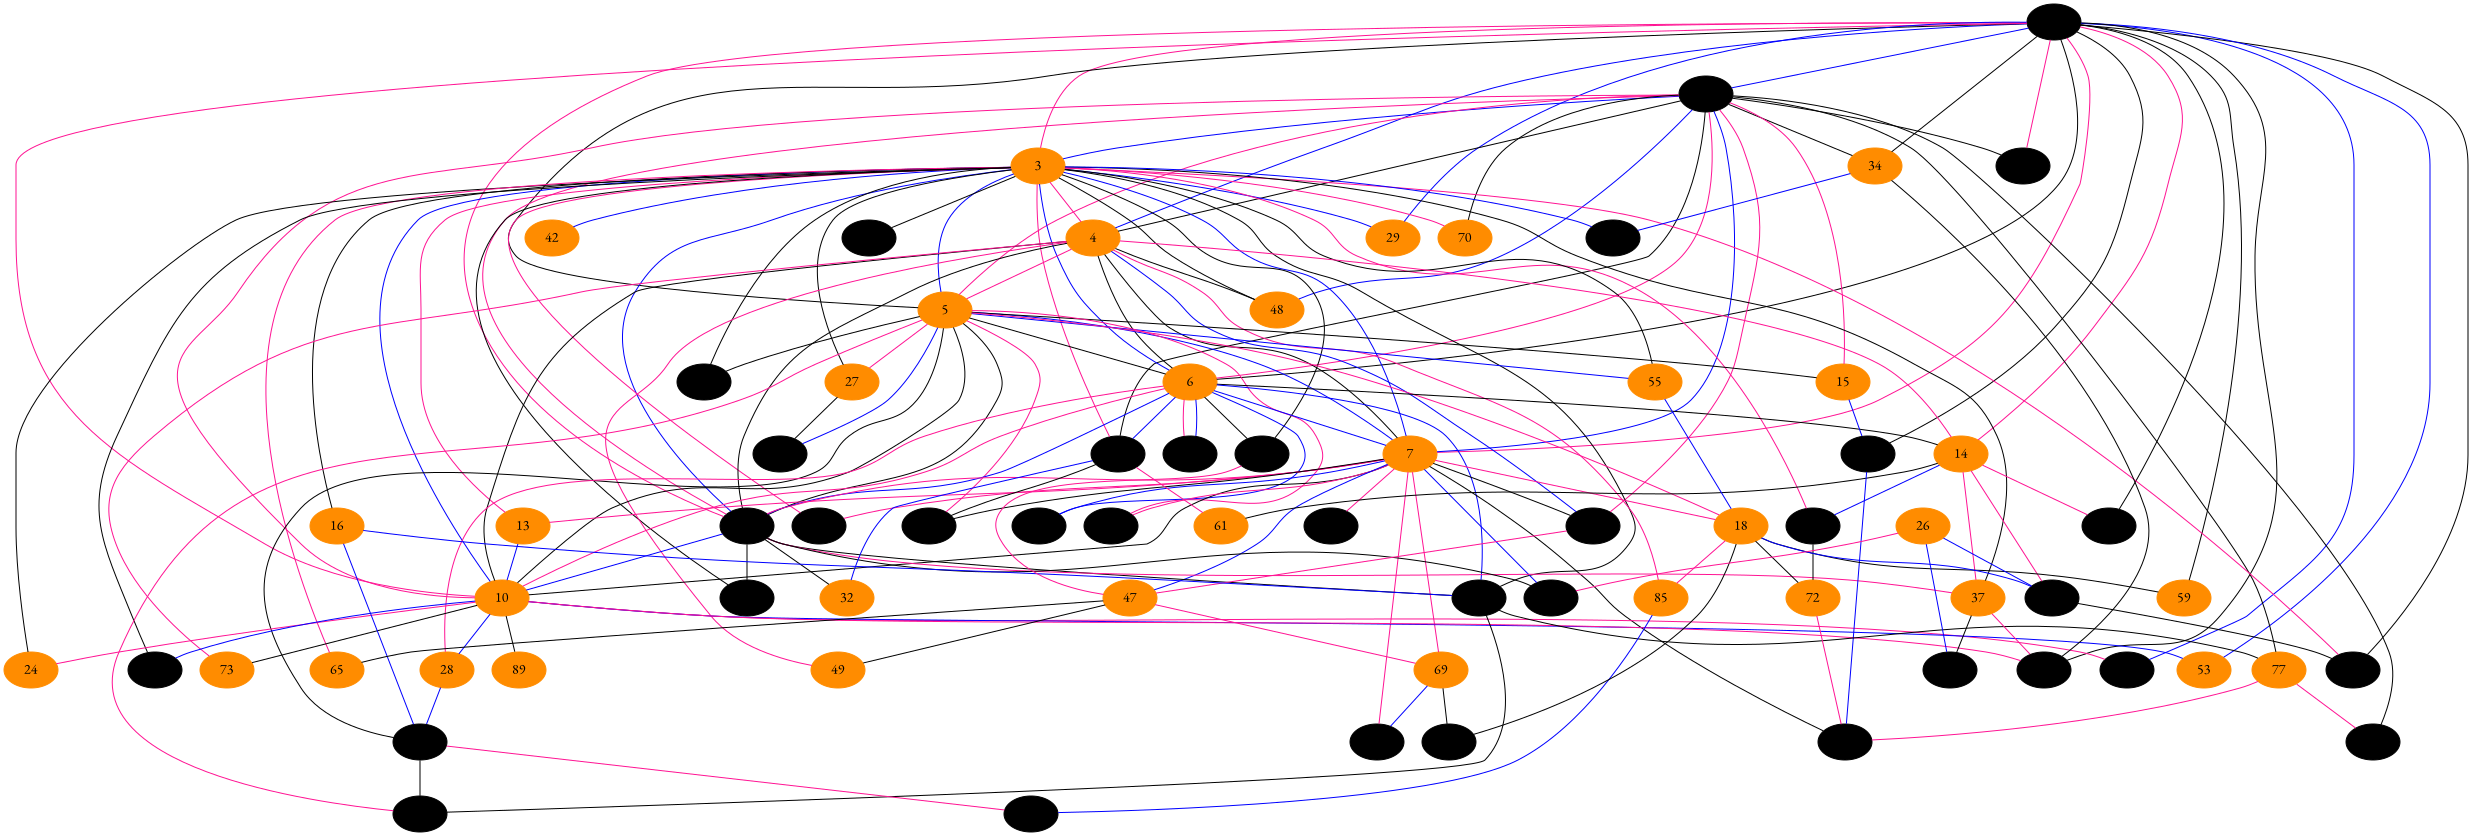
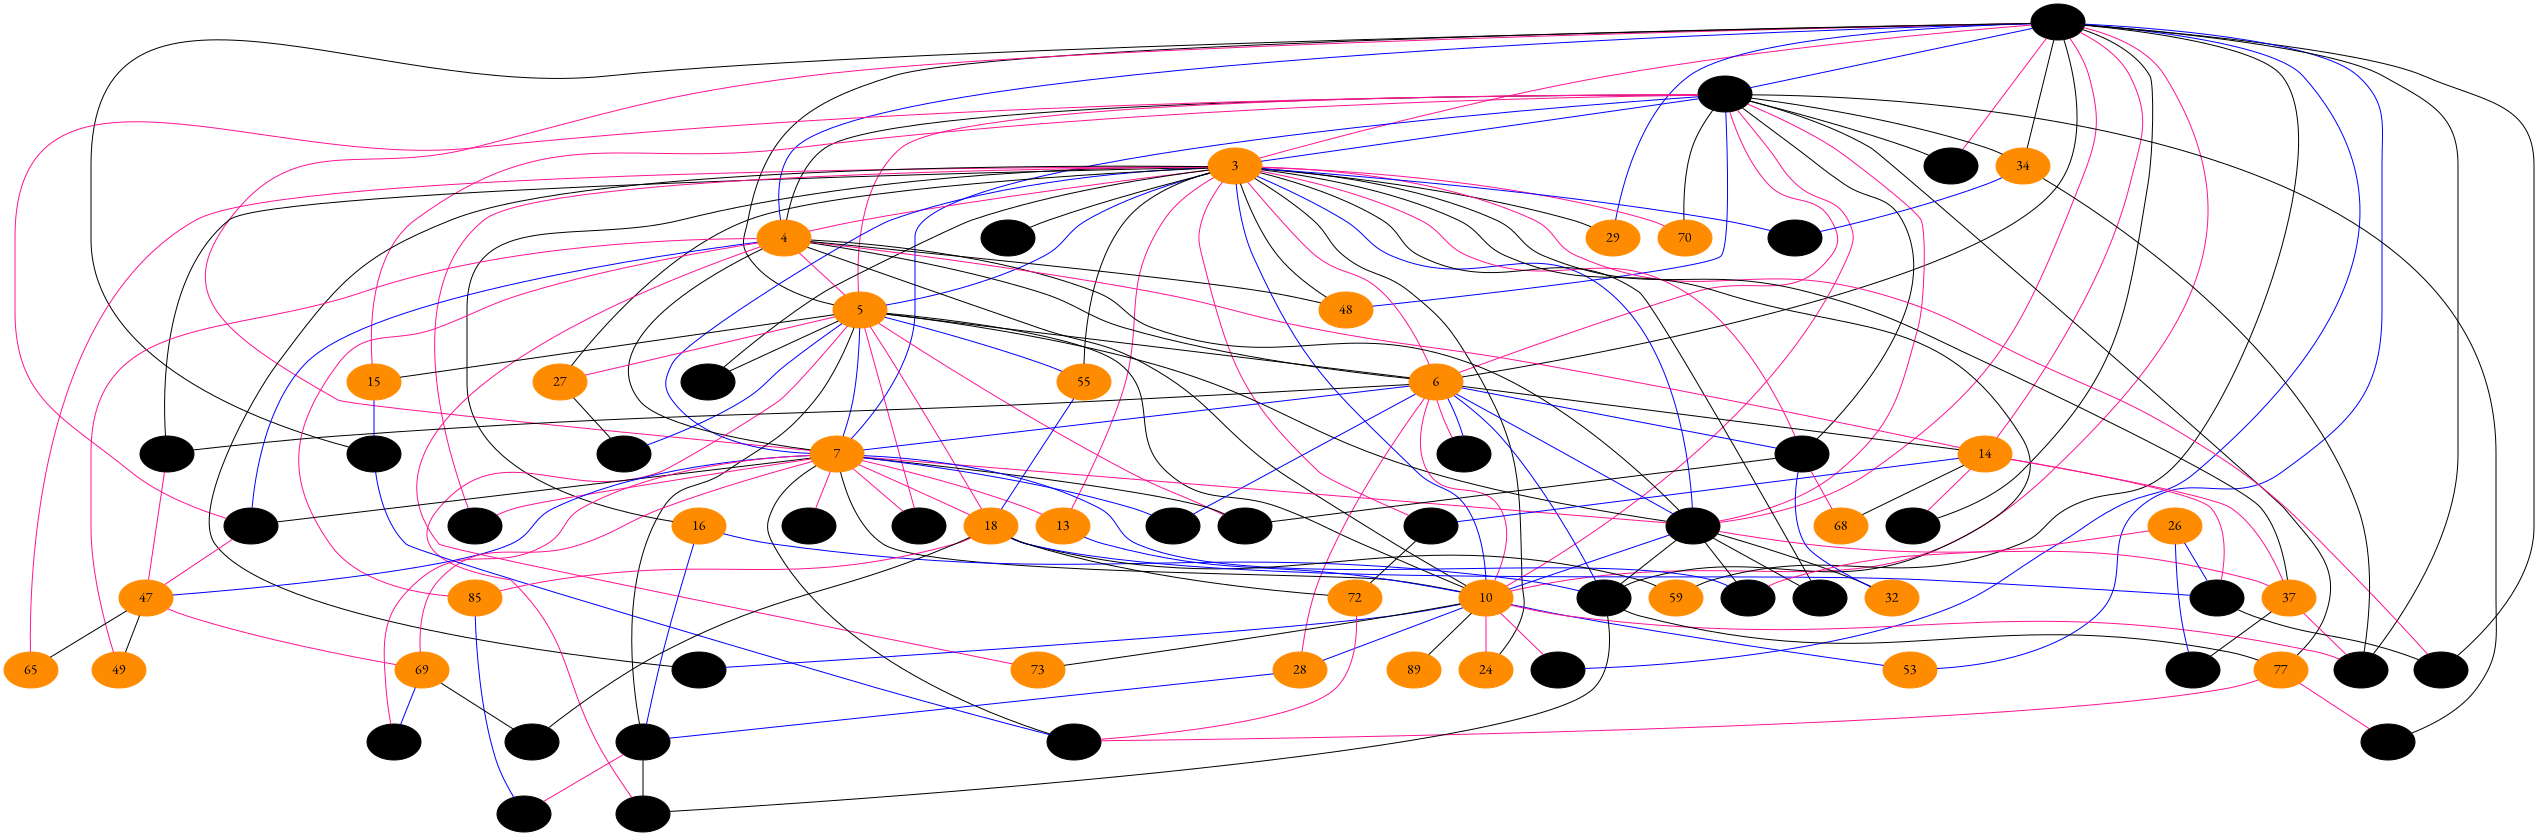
(1296, 206) -> (1428, 189)
(552, 238) -> none
(1078, 295) -> (1343, 271)
(1221, 526) -> (1841, 526)
